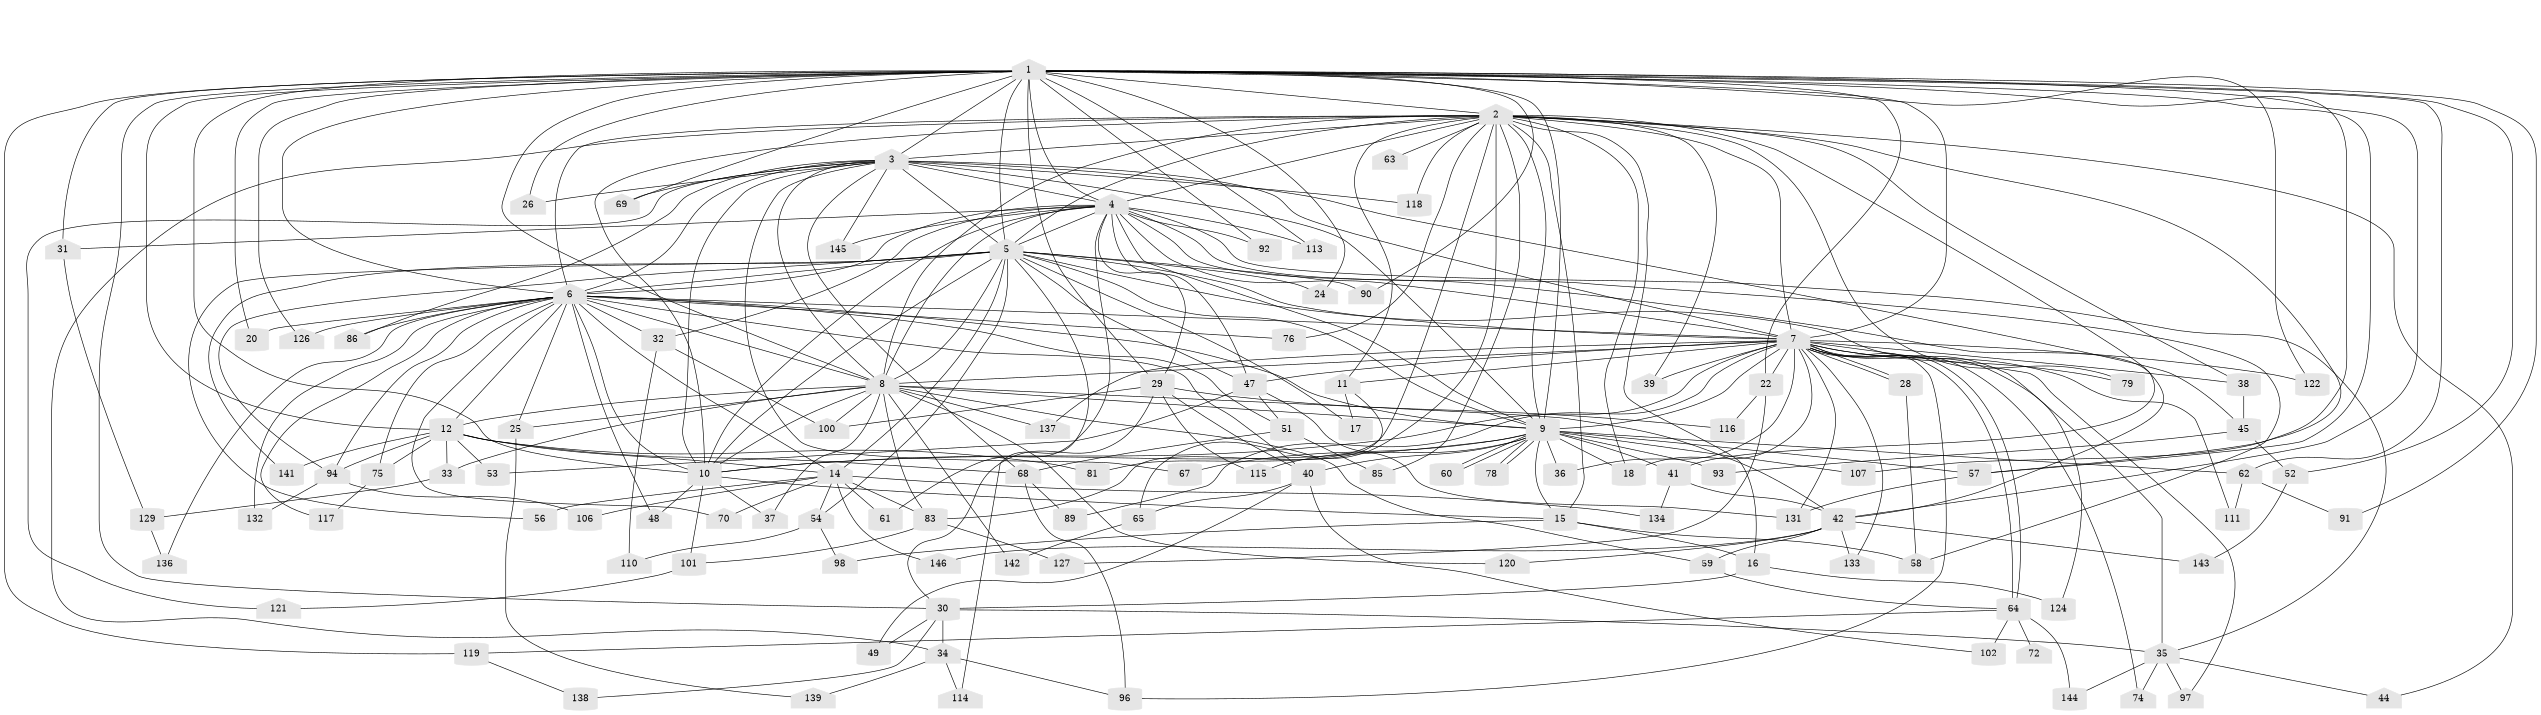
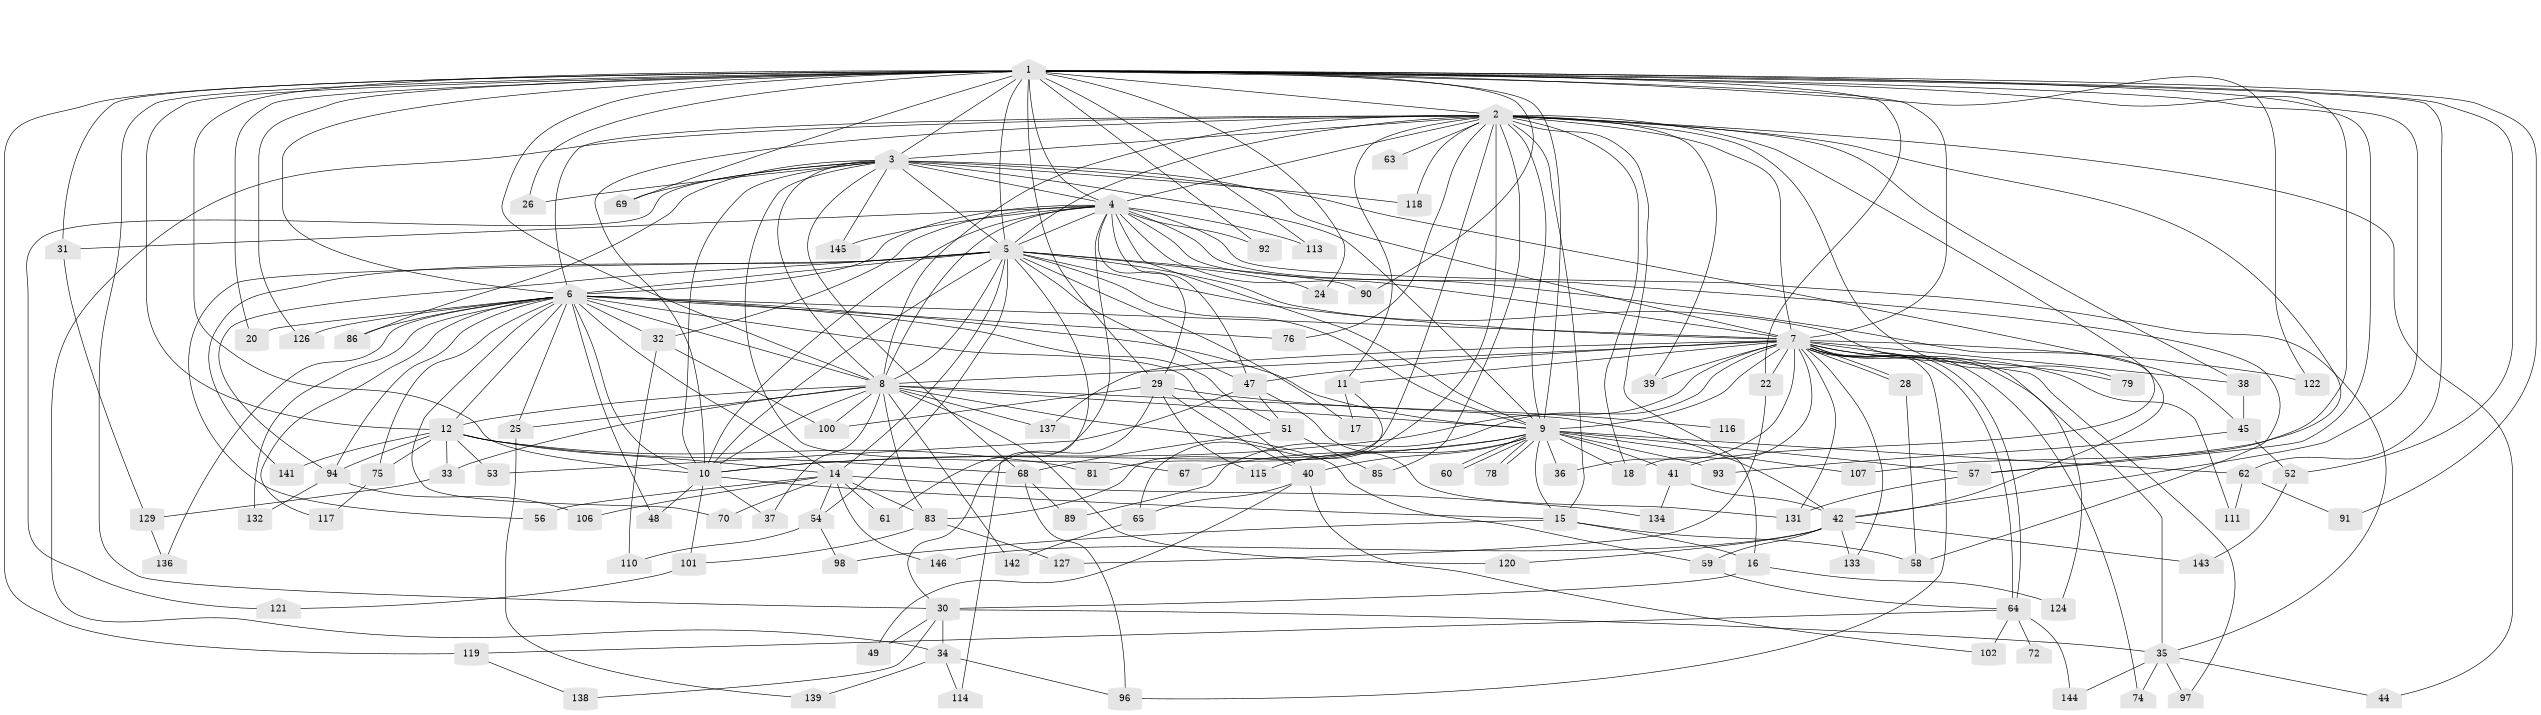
(715, 196) -> none
(1747, 407) -> none
